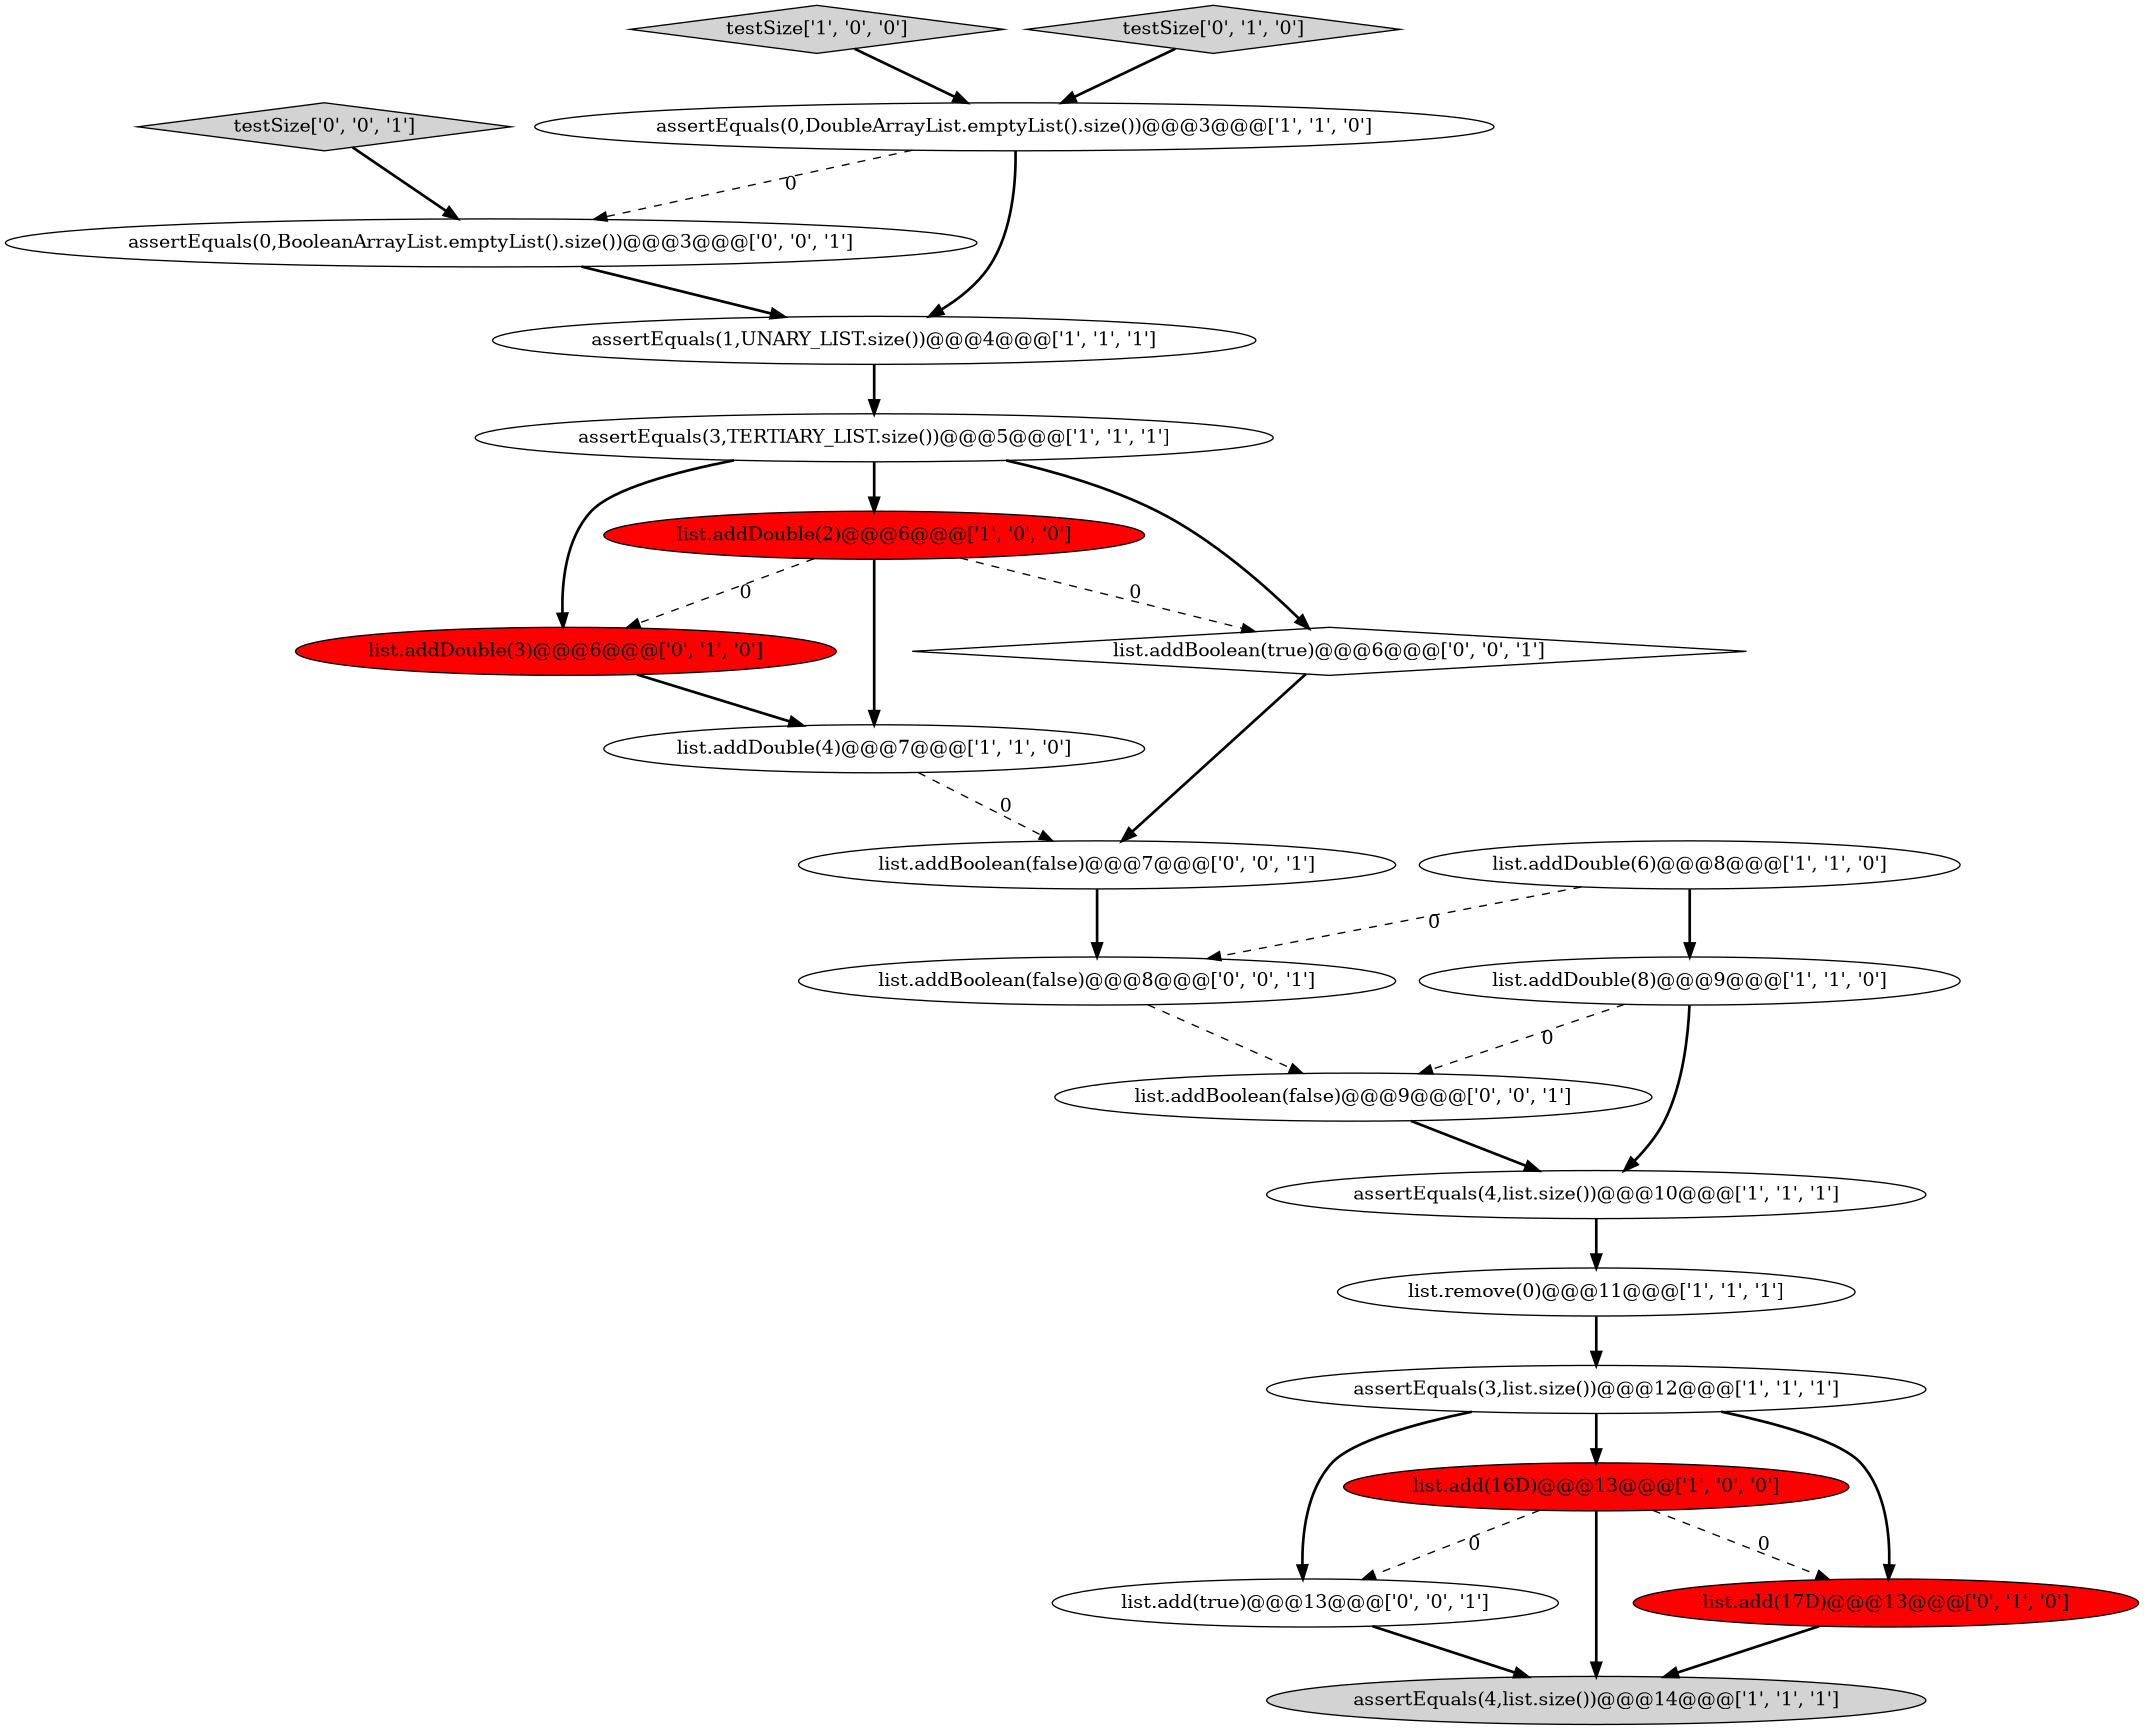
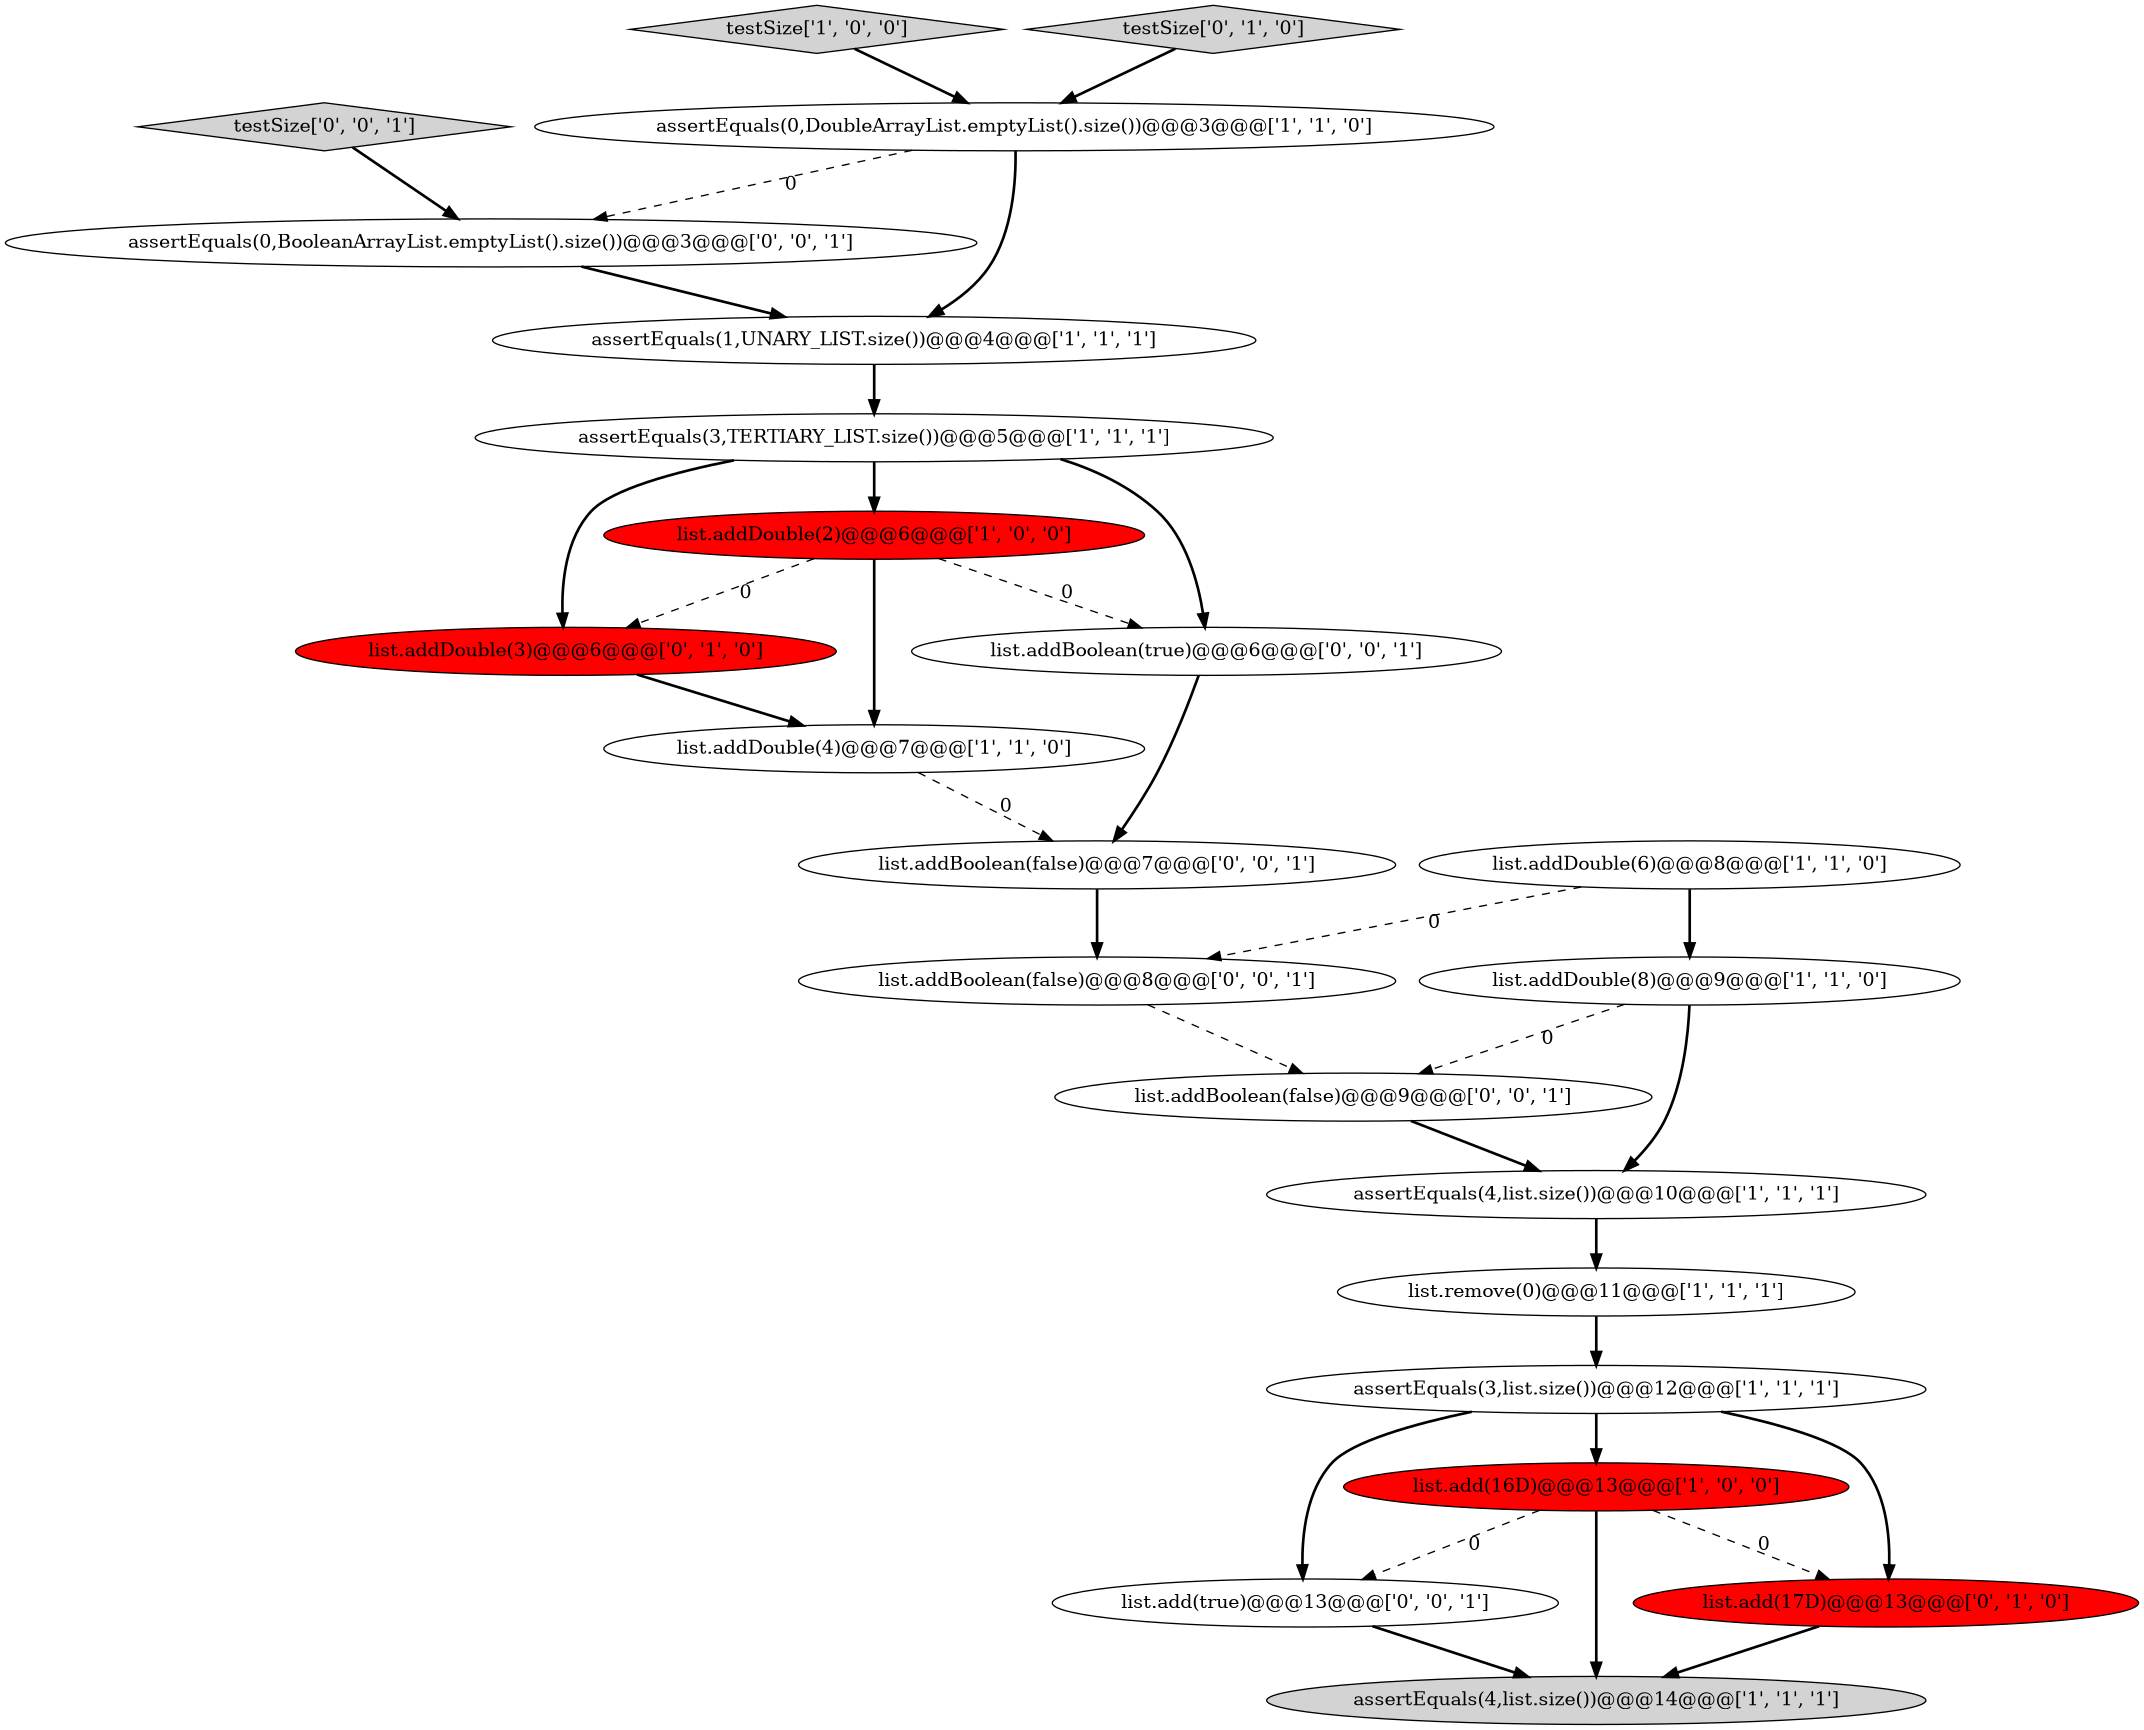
(1329, 651) -> (1207, 651)
